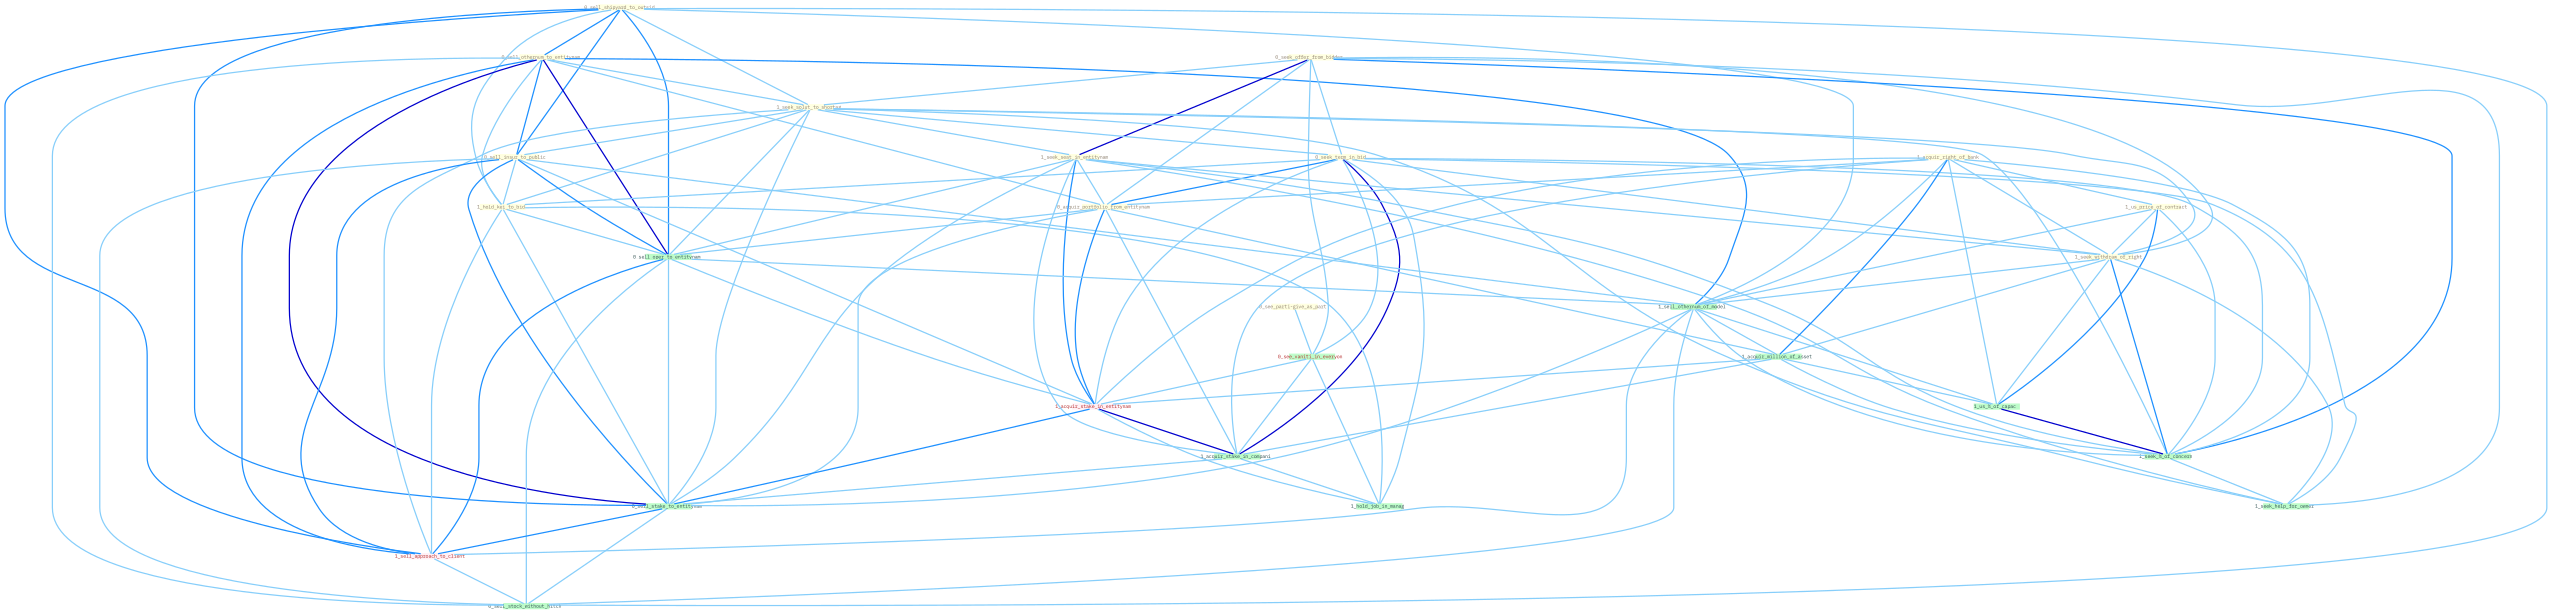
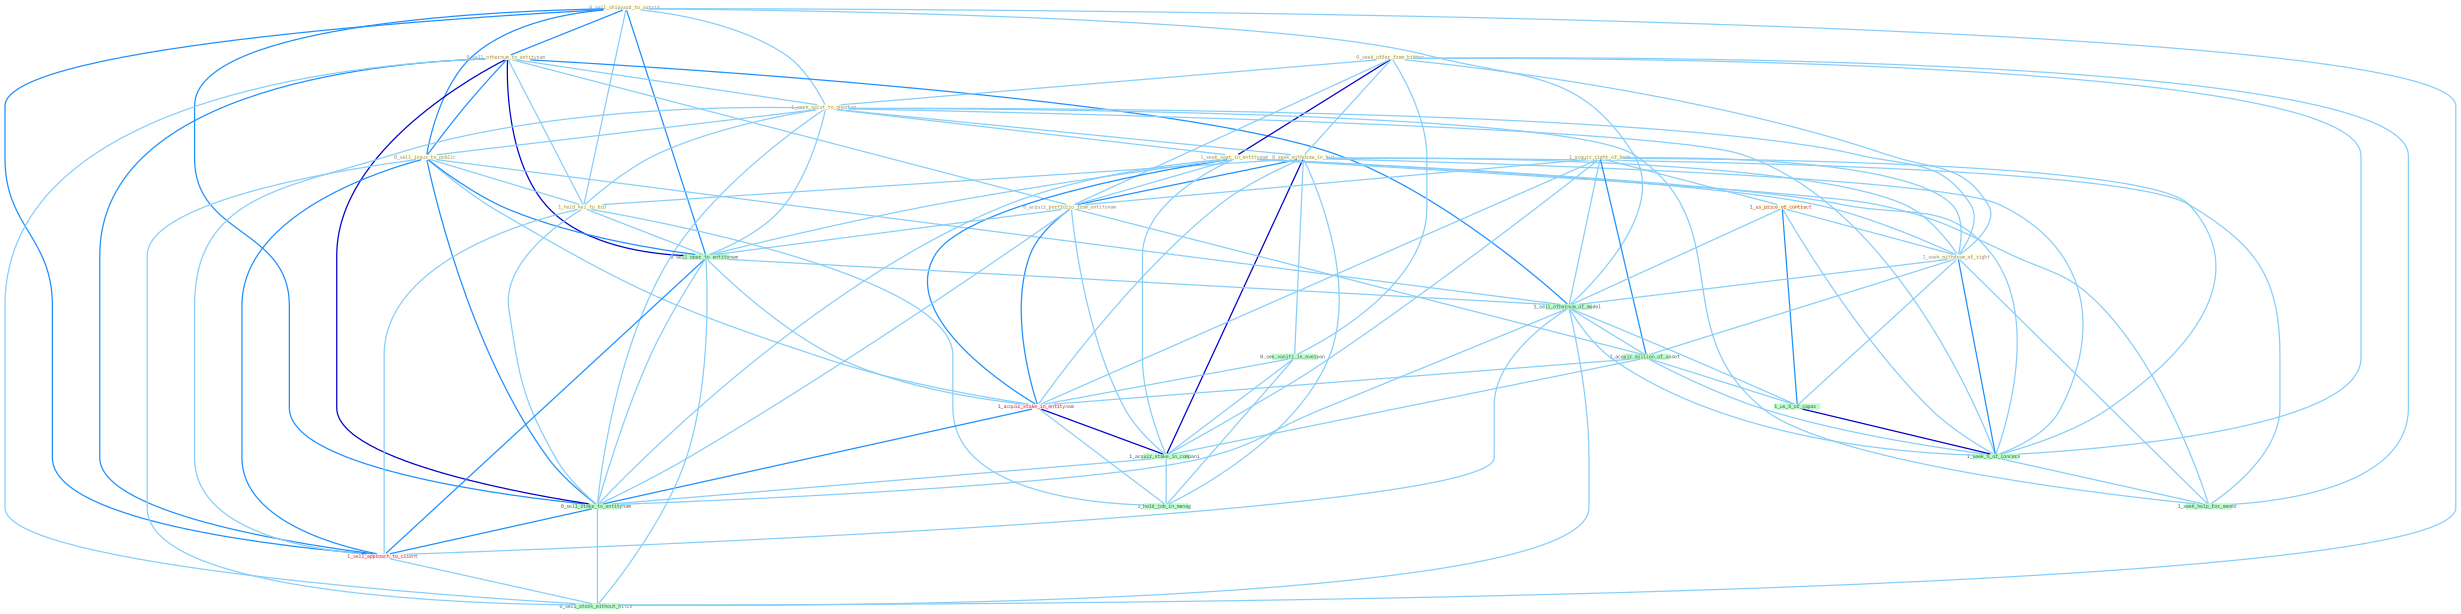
(2089, 97) -> (2257, 105)
(1342, 157) -> (1303, 157)
(2158, 207) -> (1782, 207)
(1972, 282) -> none
(1295, 307) -> none
(1312, 357) -> (1295, 357)
